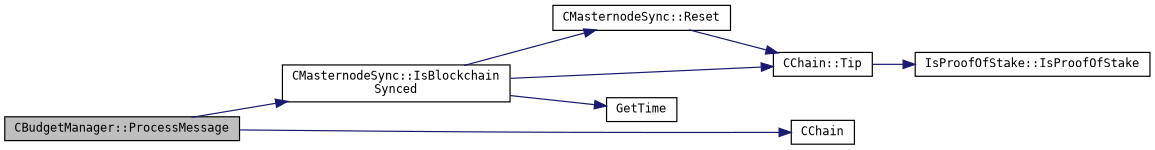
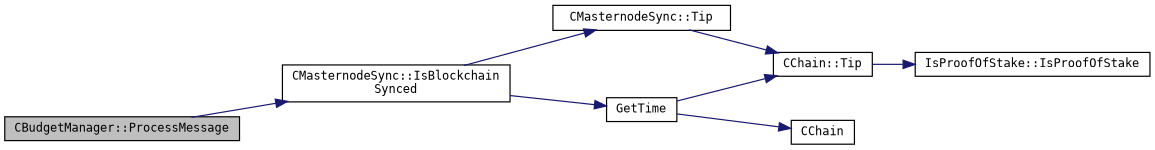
(642, 18) -> (642, 18)
(636, 73) -> (721, 90)
(509, 132) -> (728, 120)
